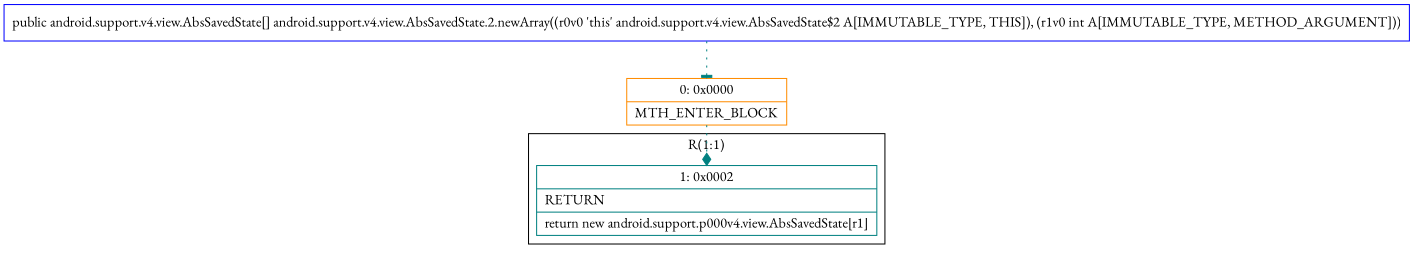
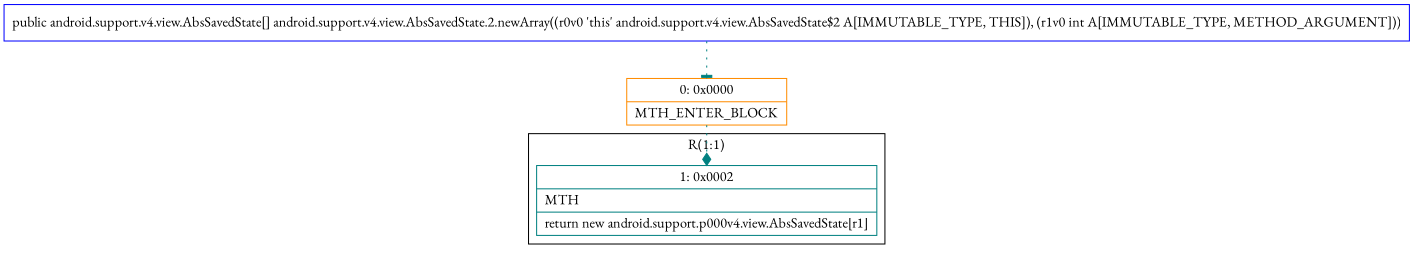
(575, 200) -> (562, 200)
